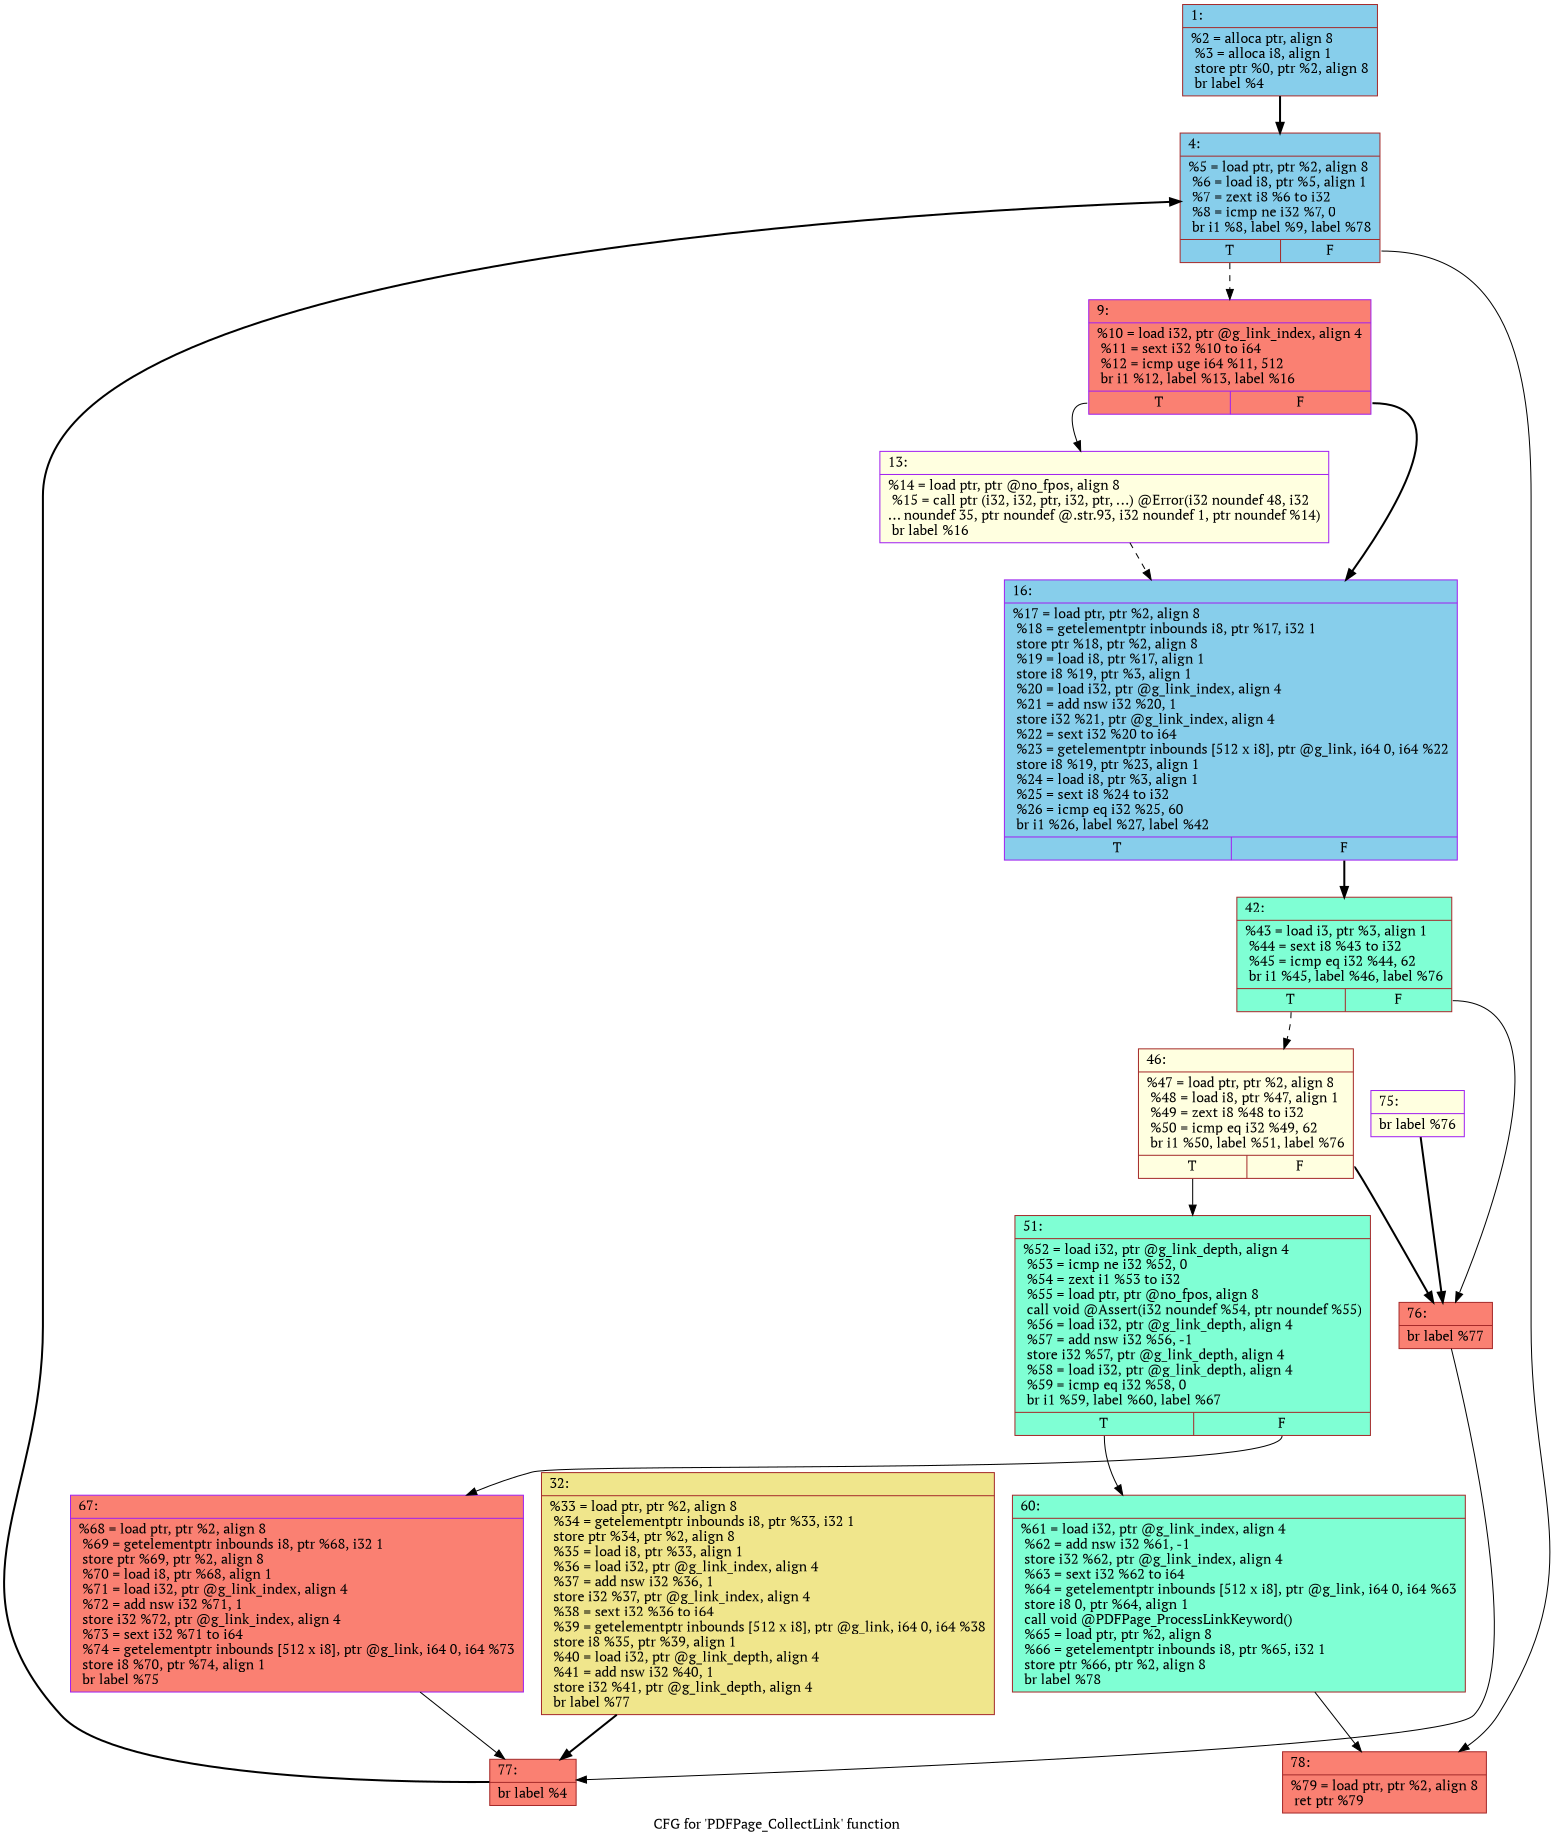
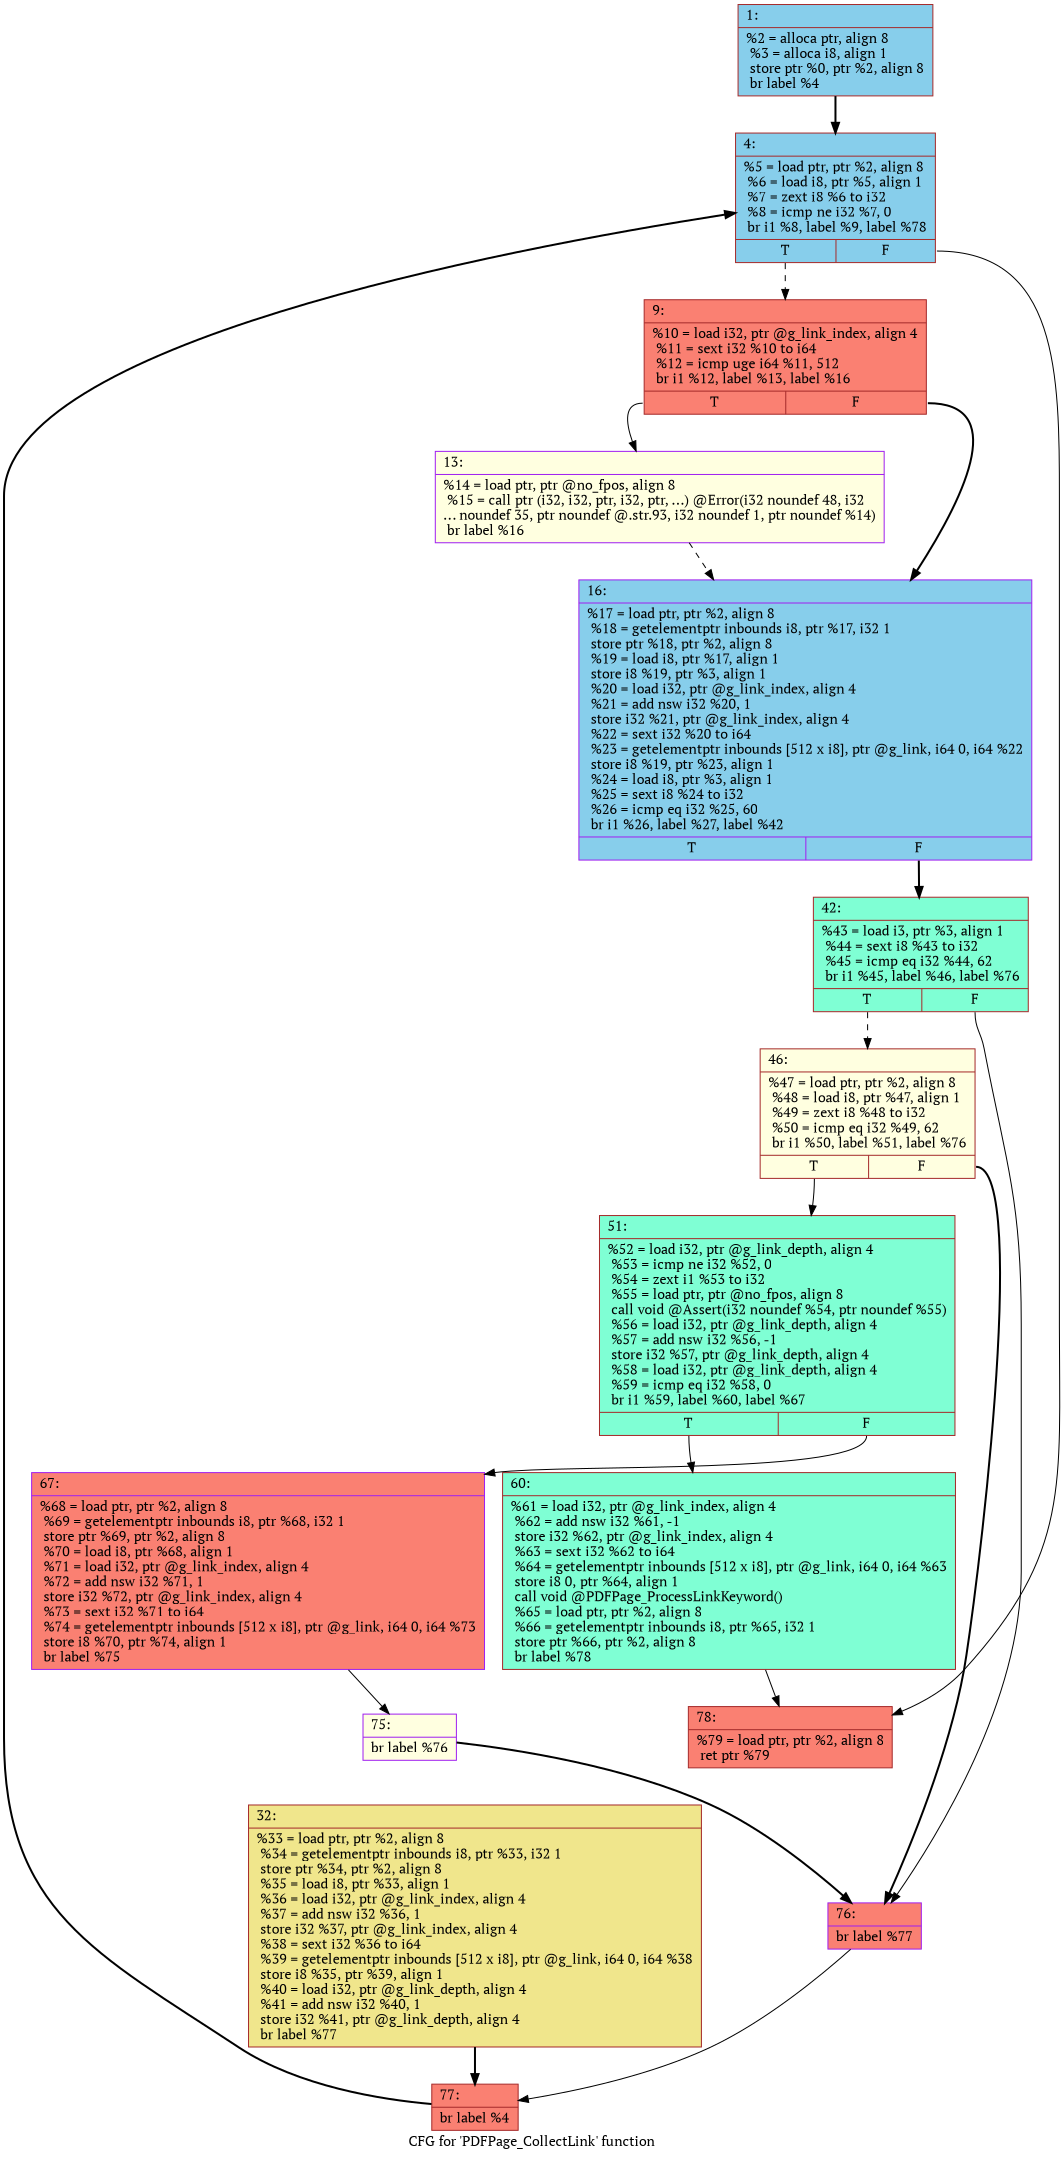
(1230, 357) -> (785, 357)
(1446, 1326) -> (875, 1926)
(458, 1722) -> (365, 1688)
